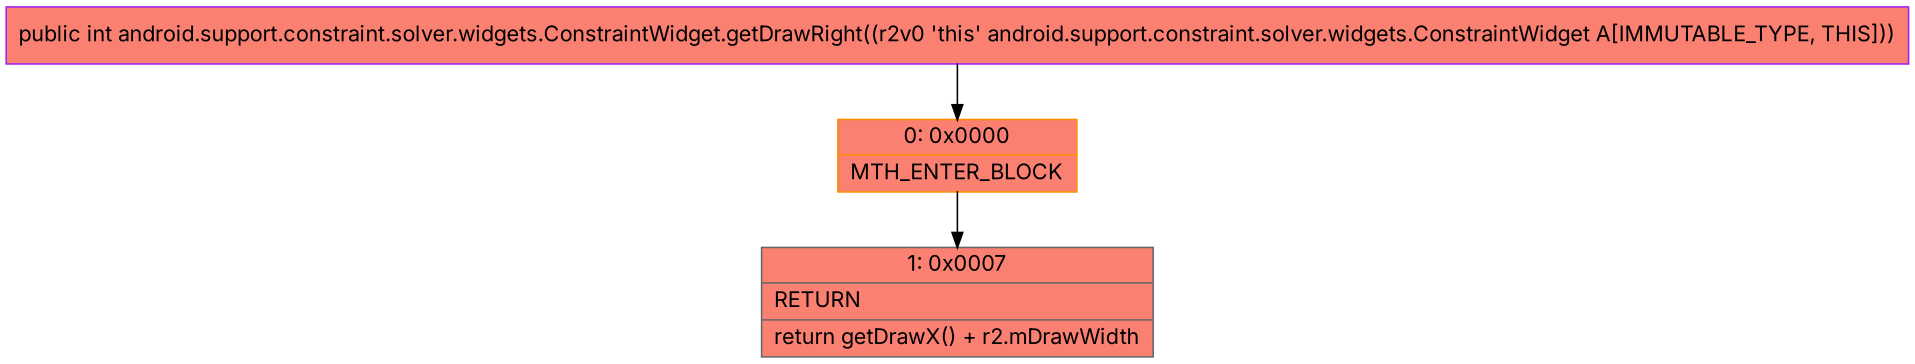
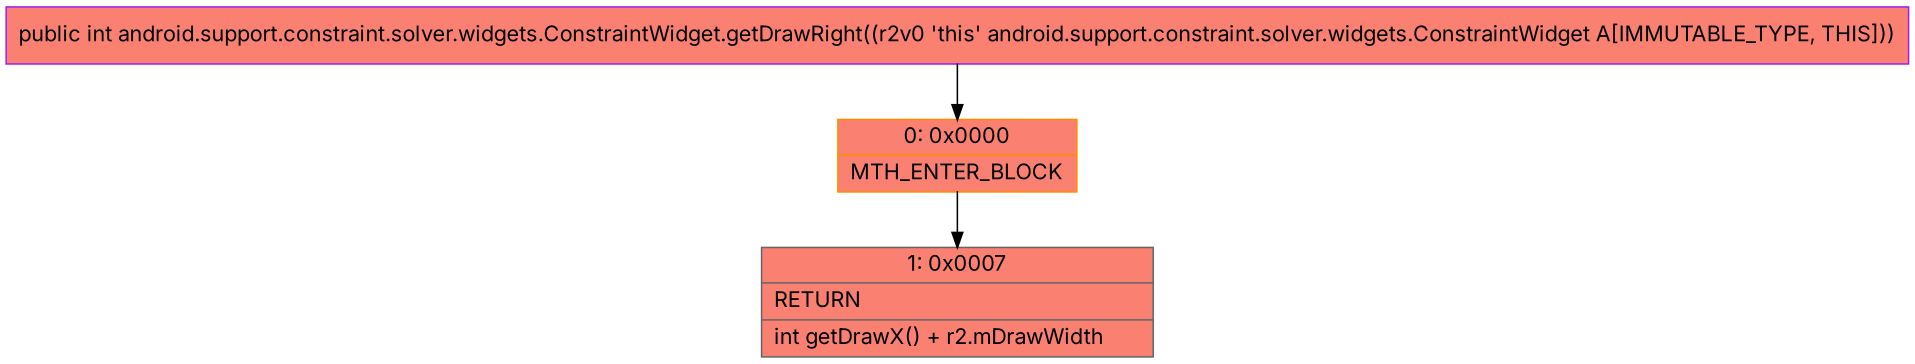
(957, 338) -> (939, 338)
